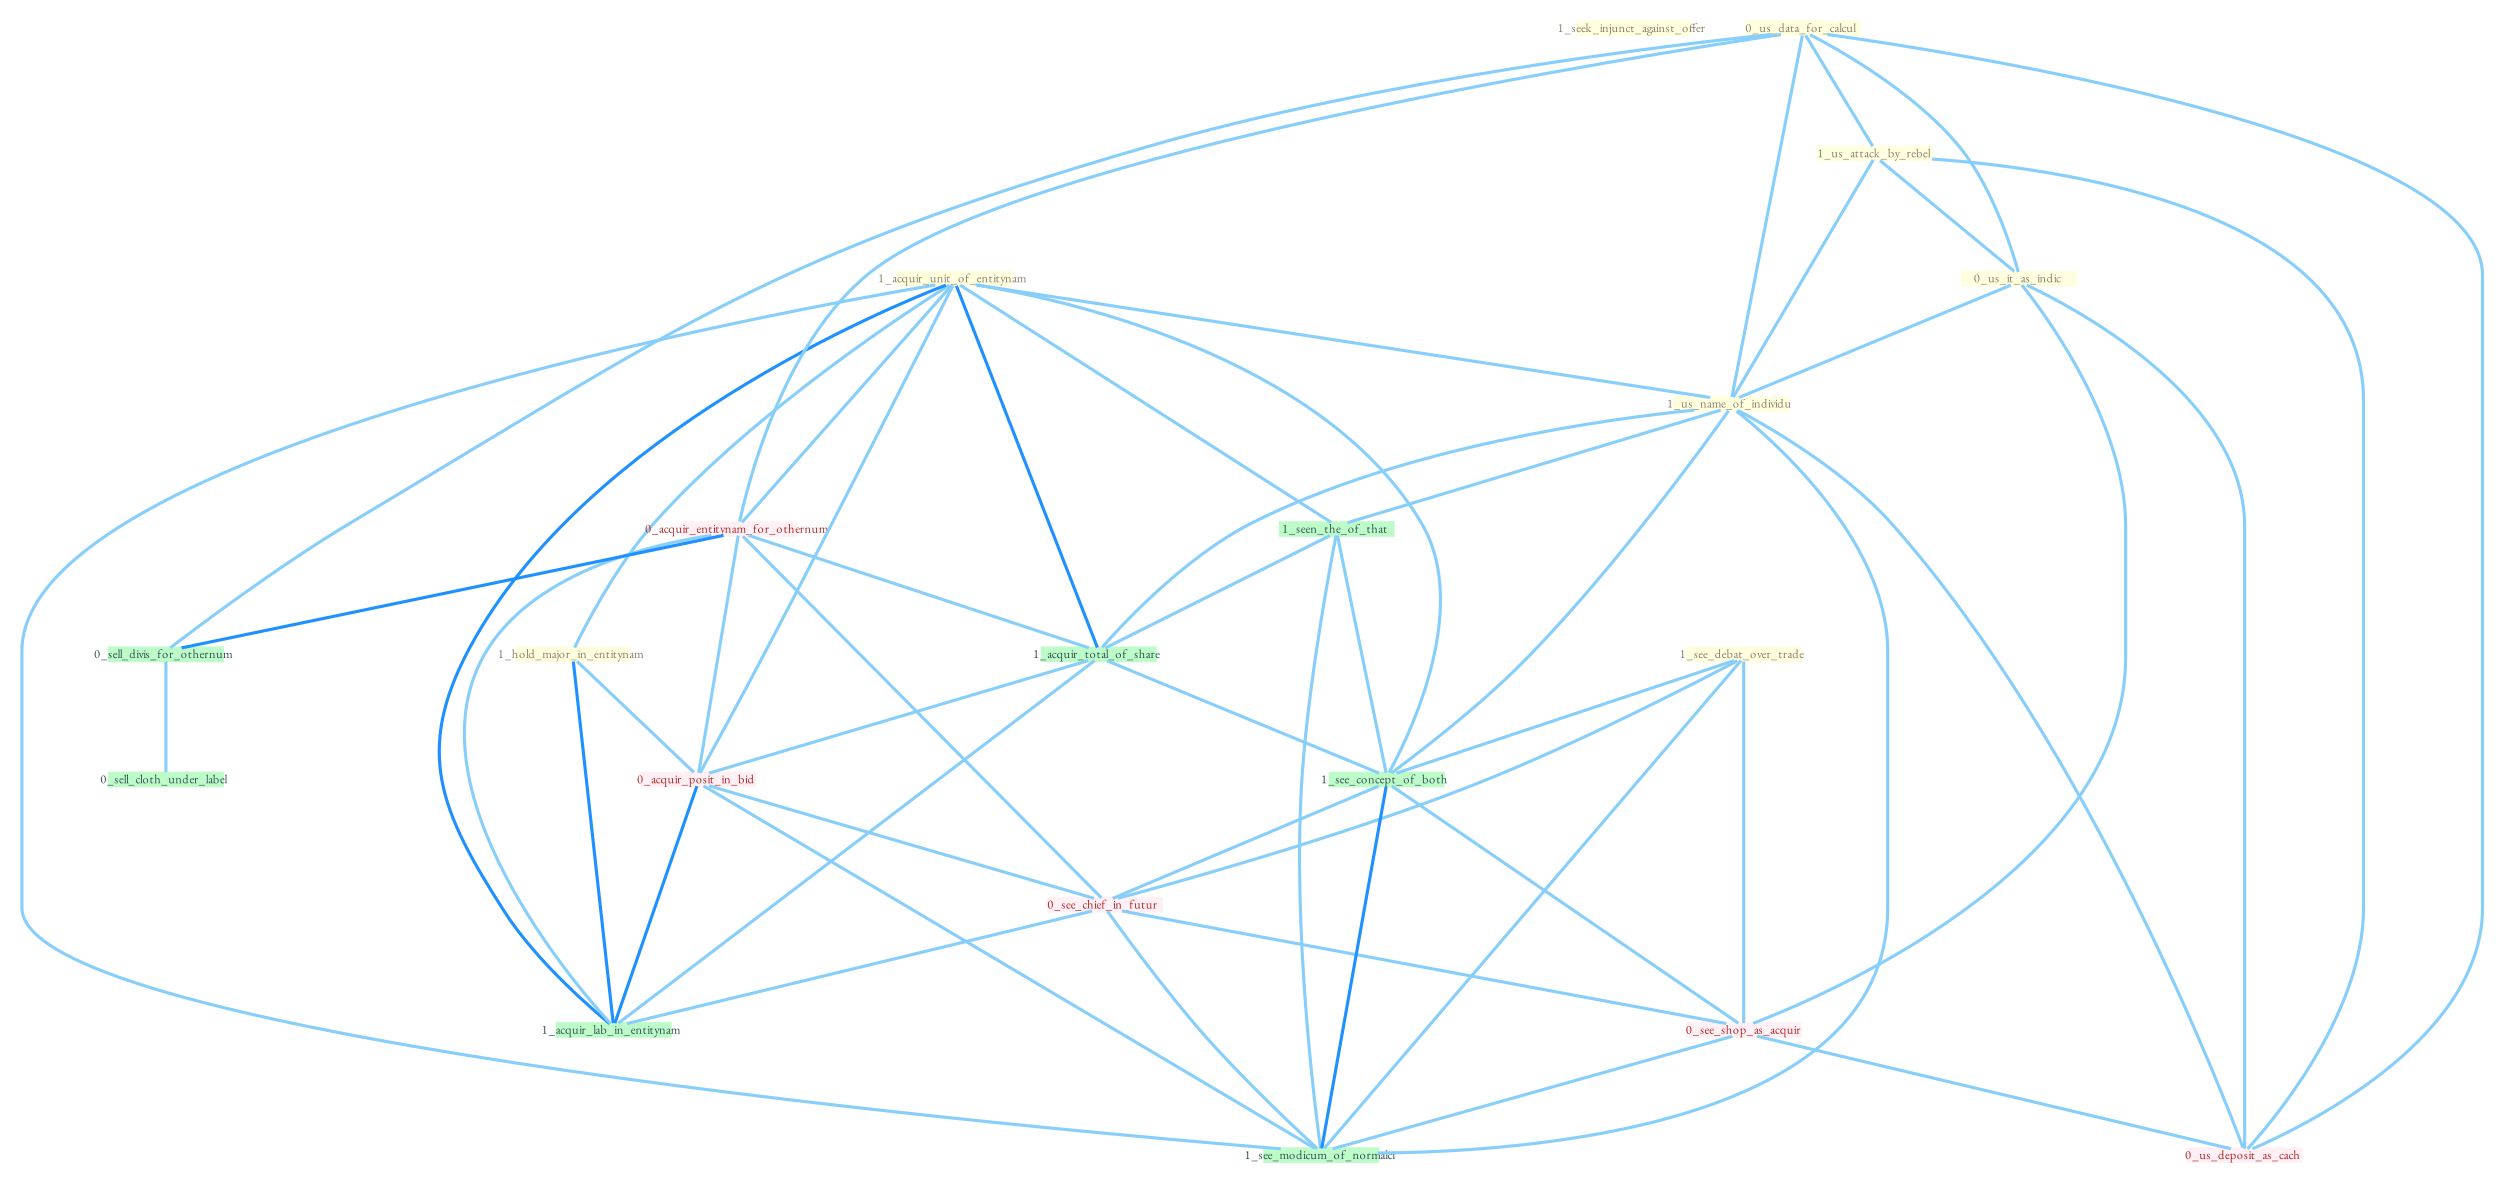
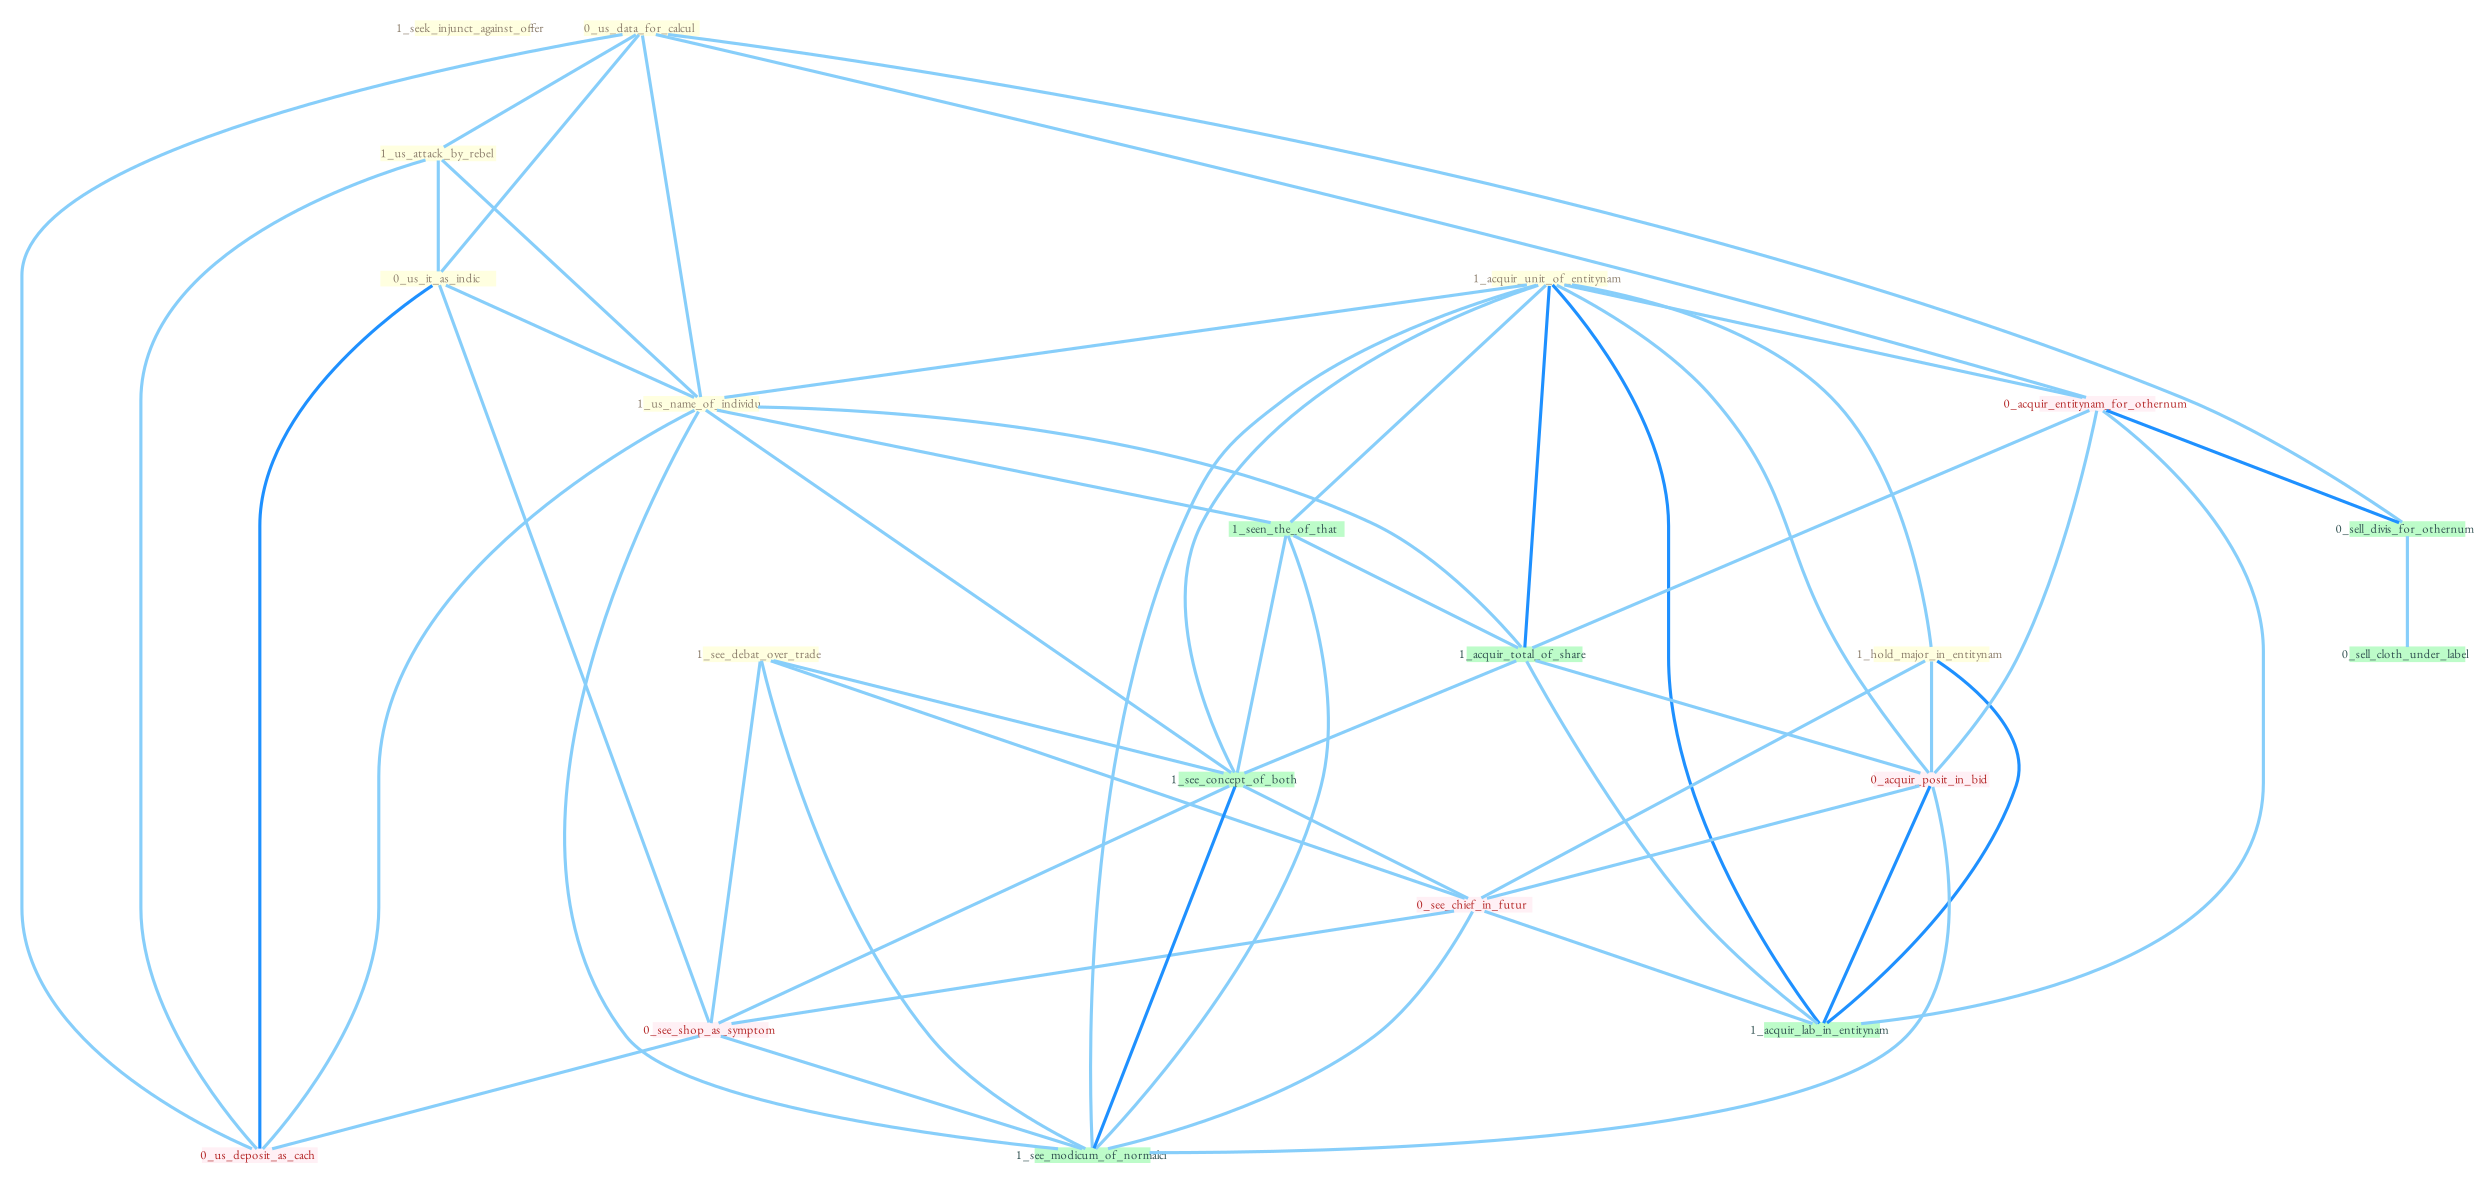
(2245, 667) -> (260, 684)
(940, 735) -> (1714, 773)
(1744, 1030) -> (711, 1030)
